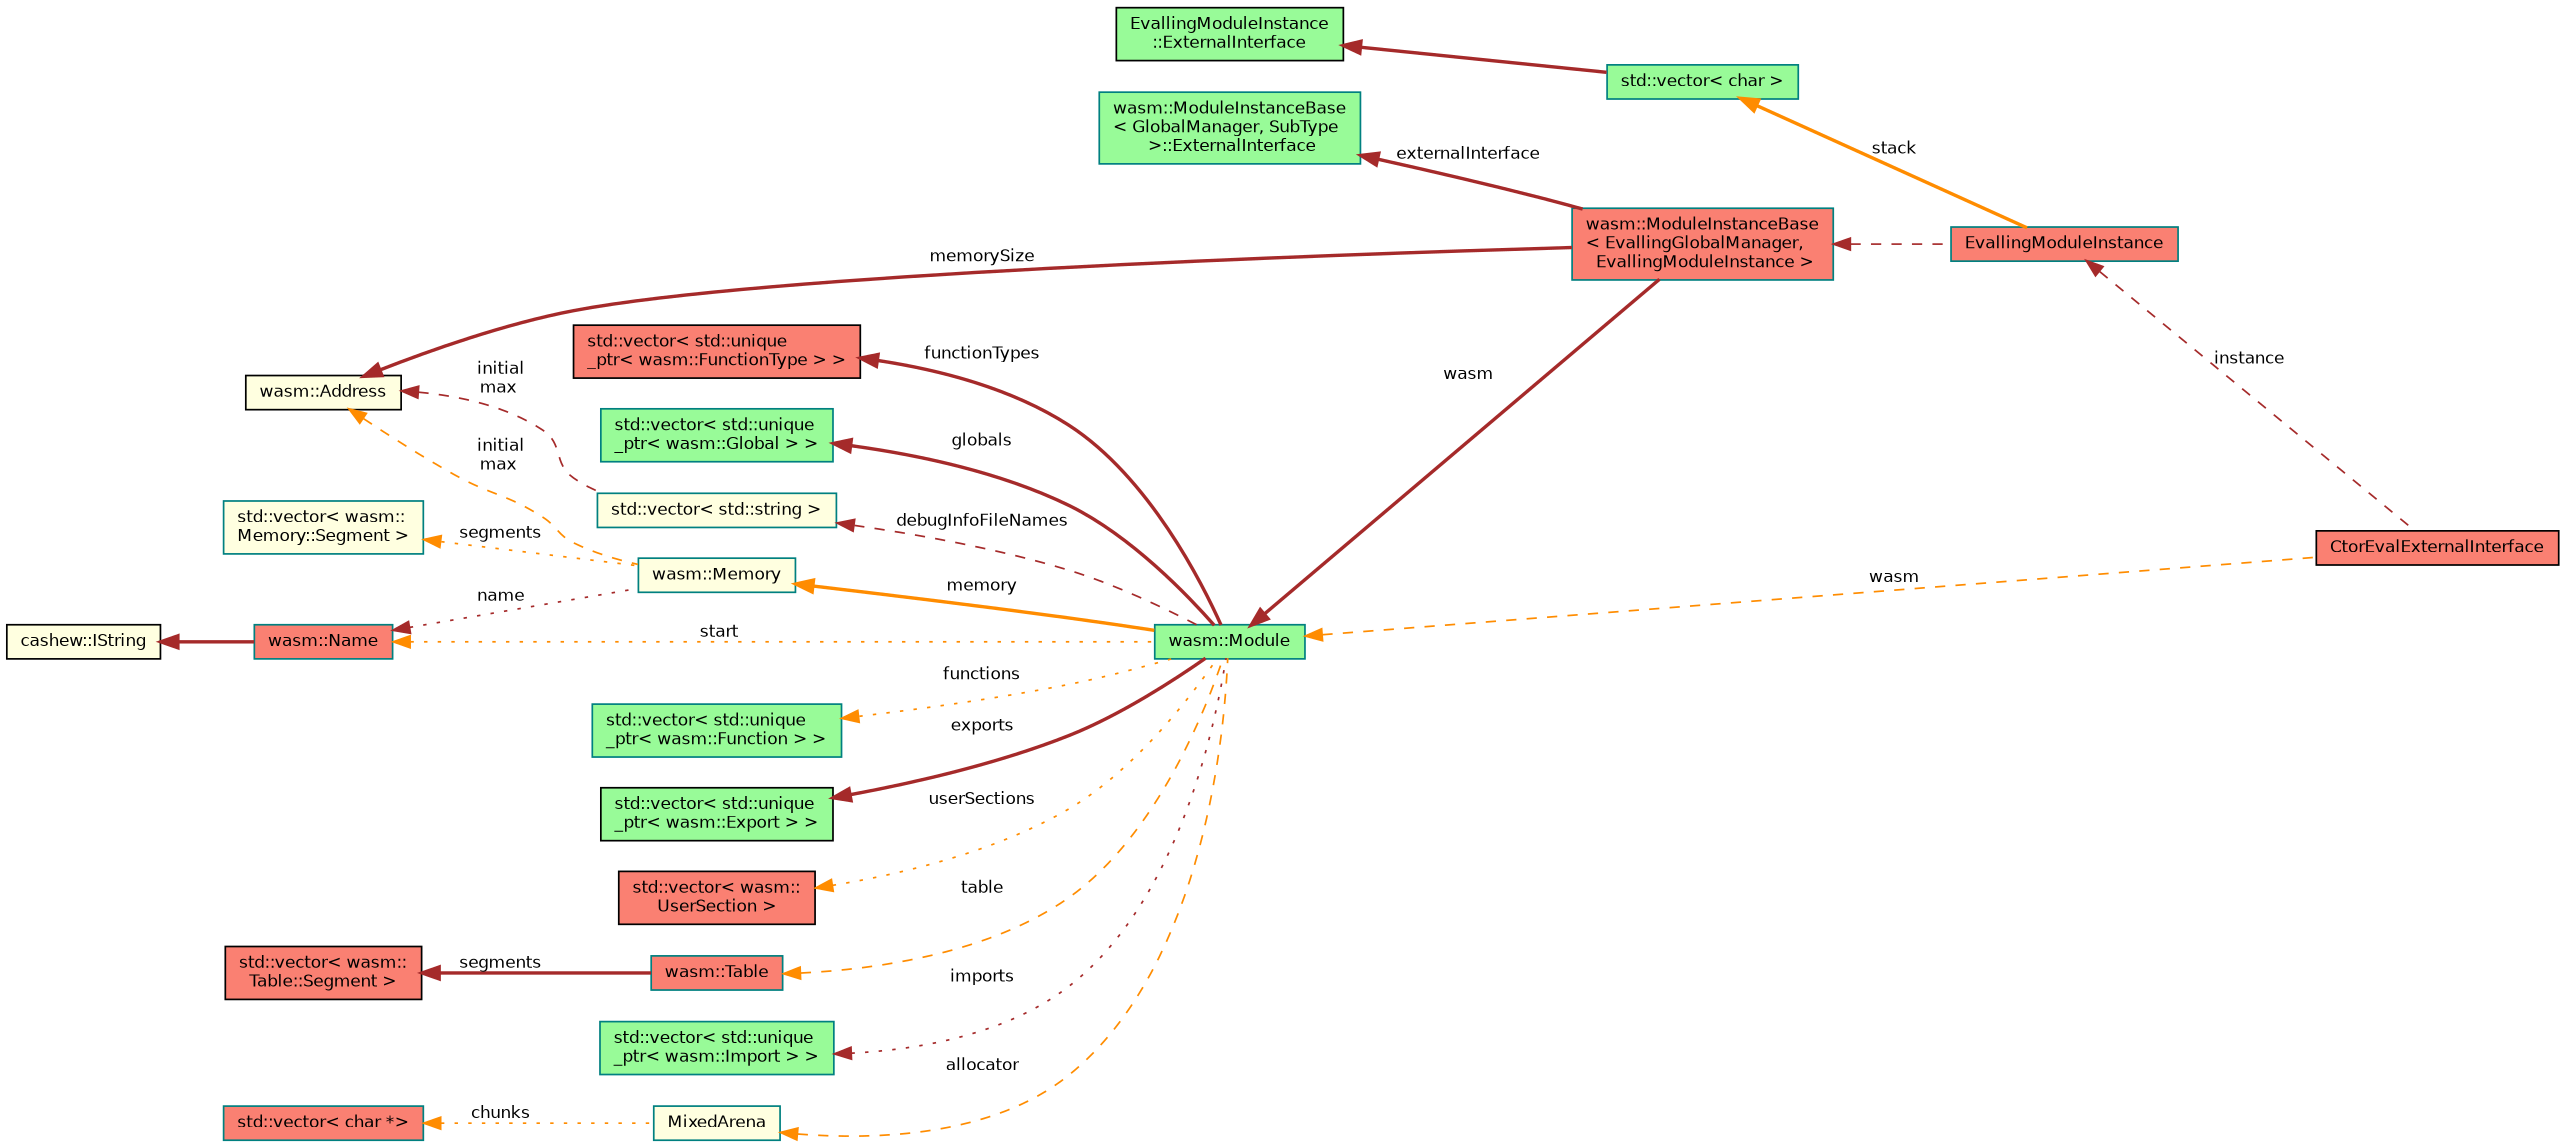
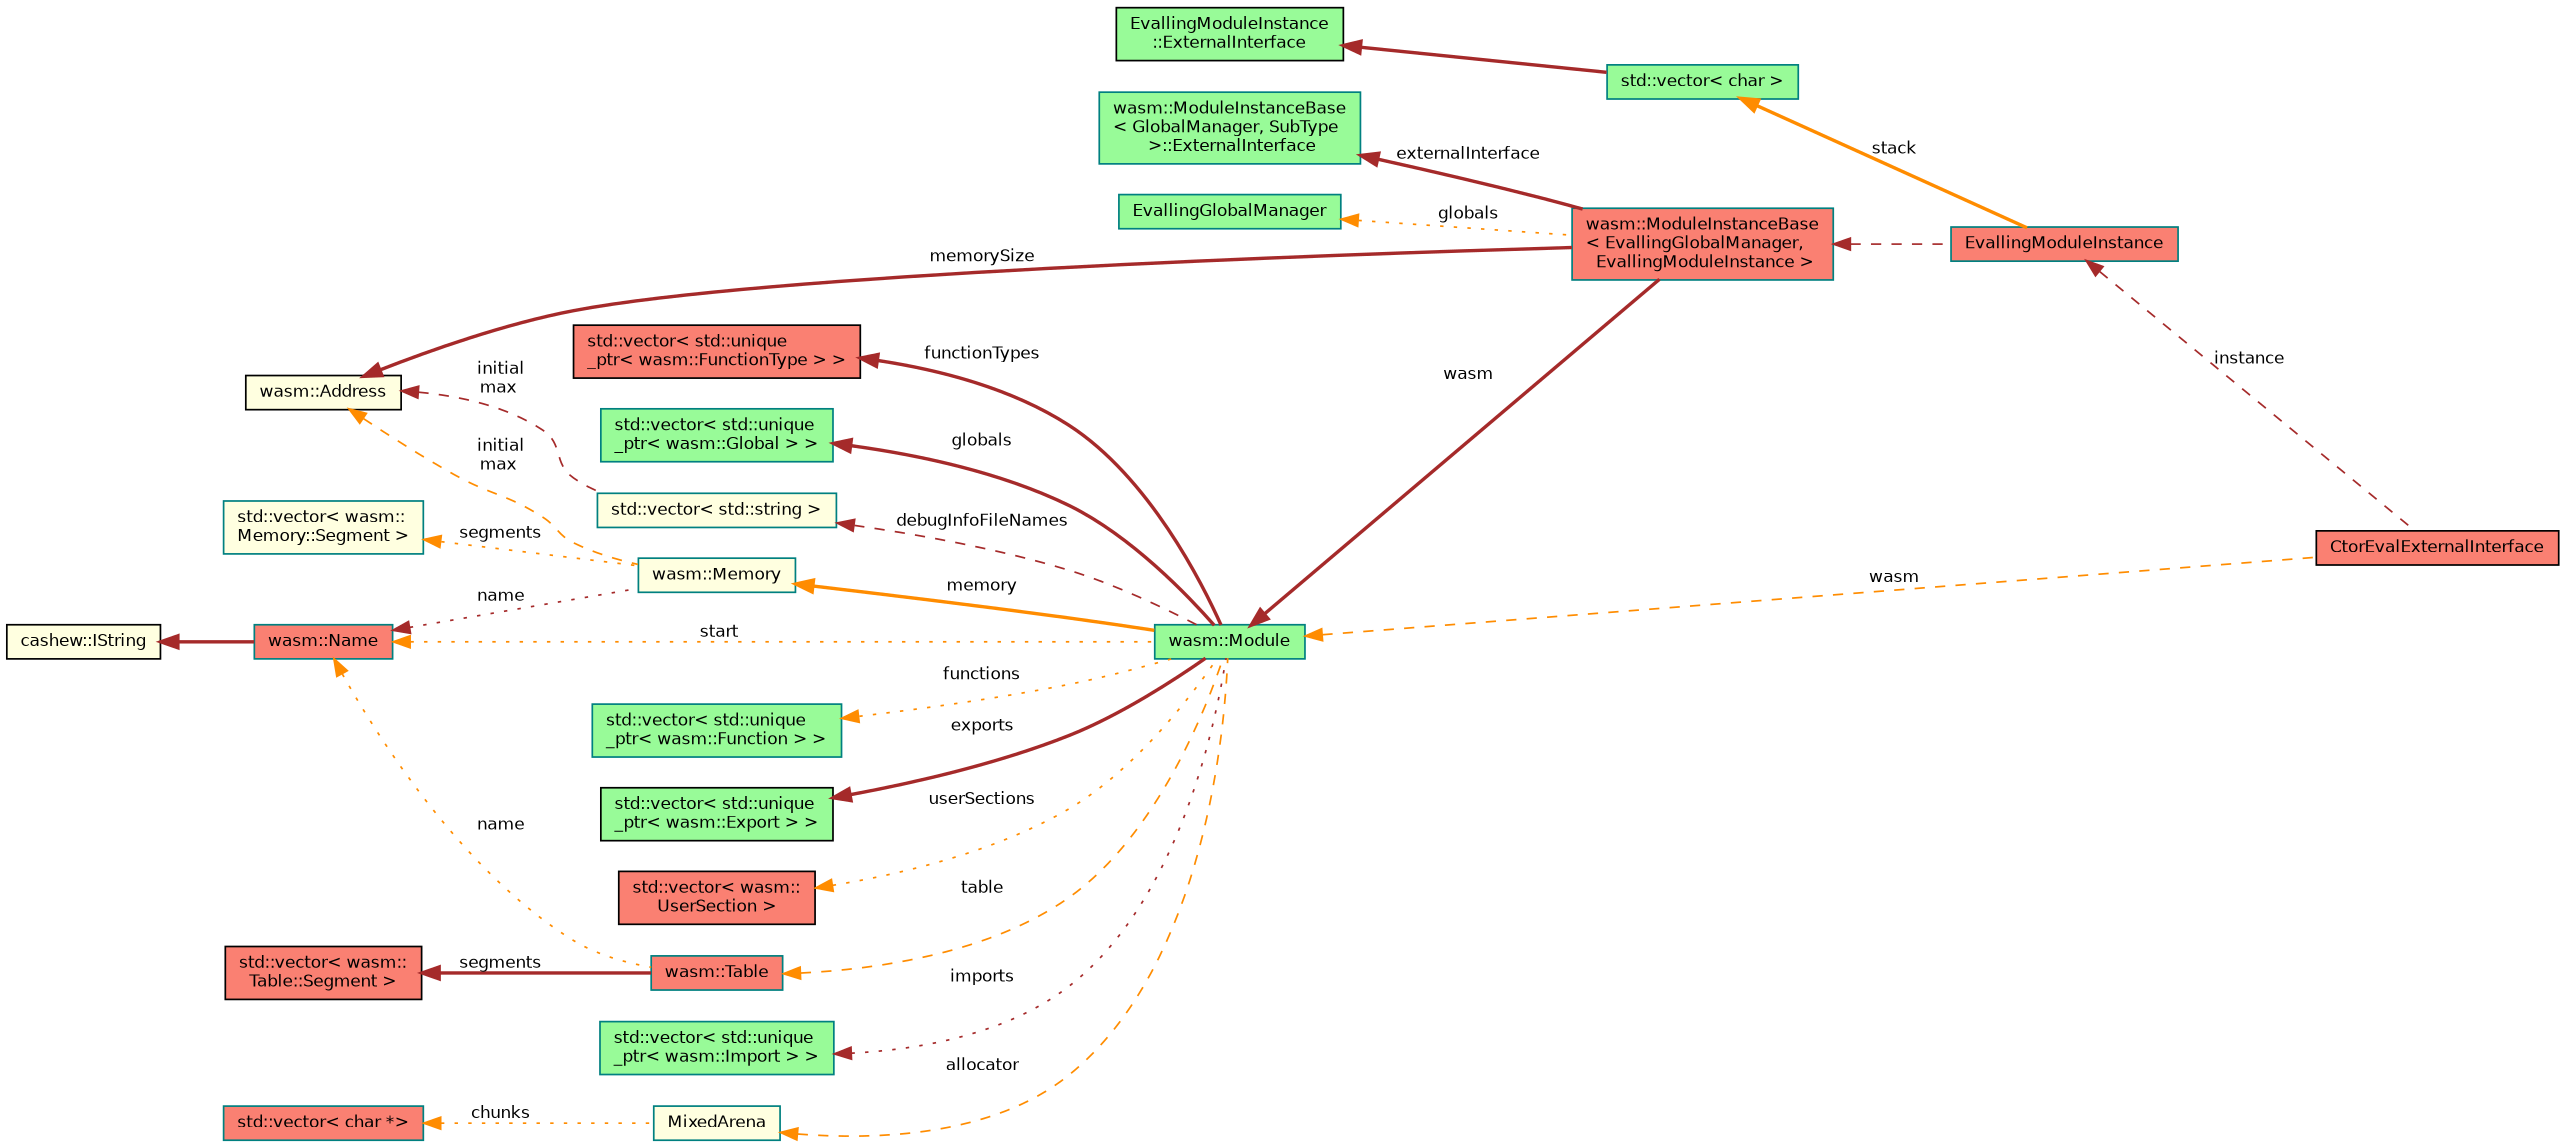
none -> (1230, 212)
none -> (470, 852)
